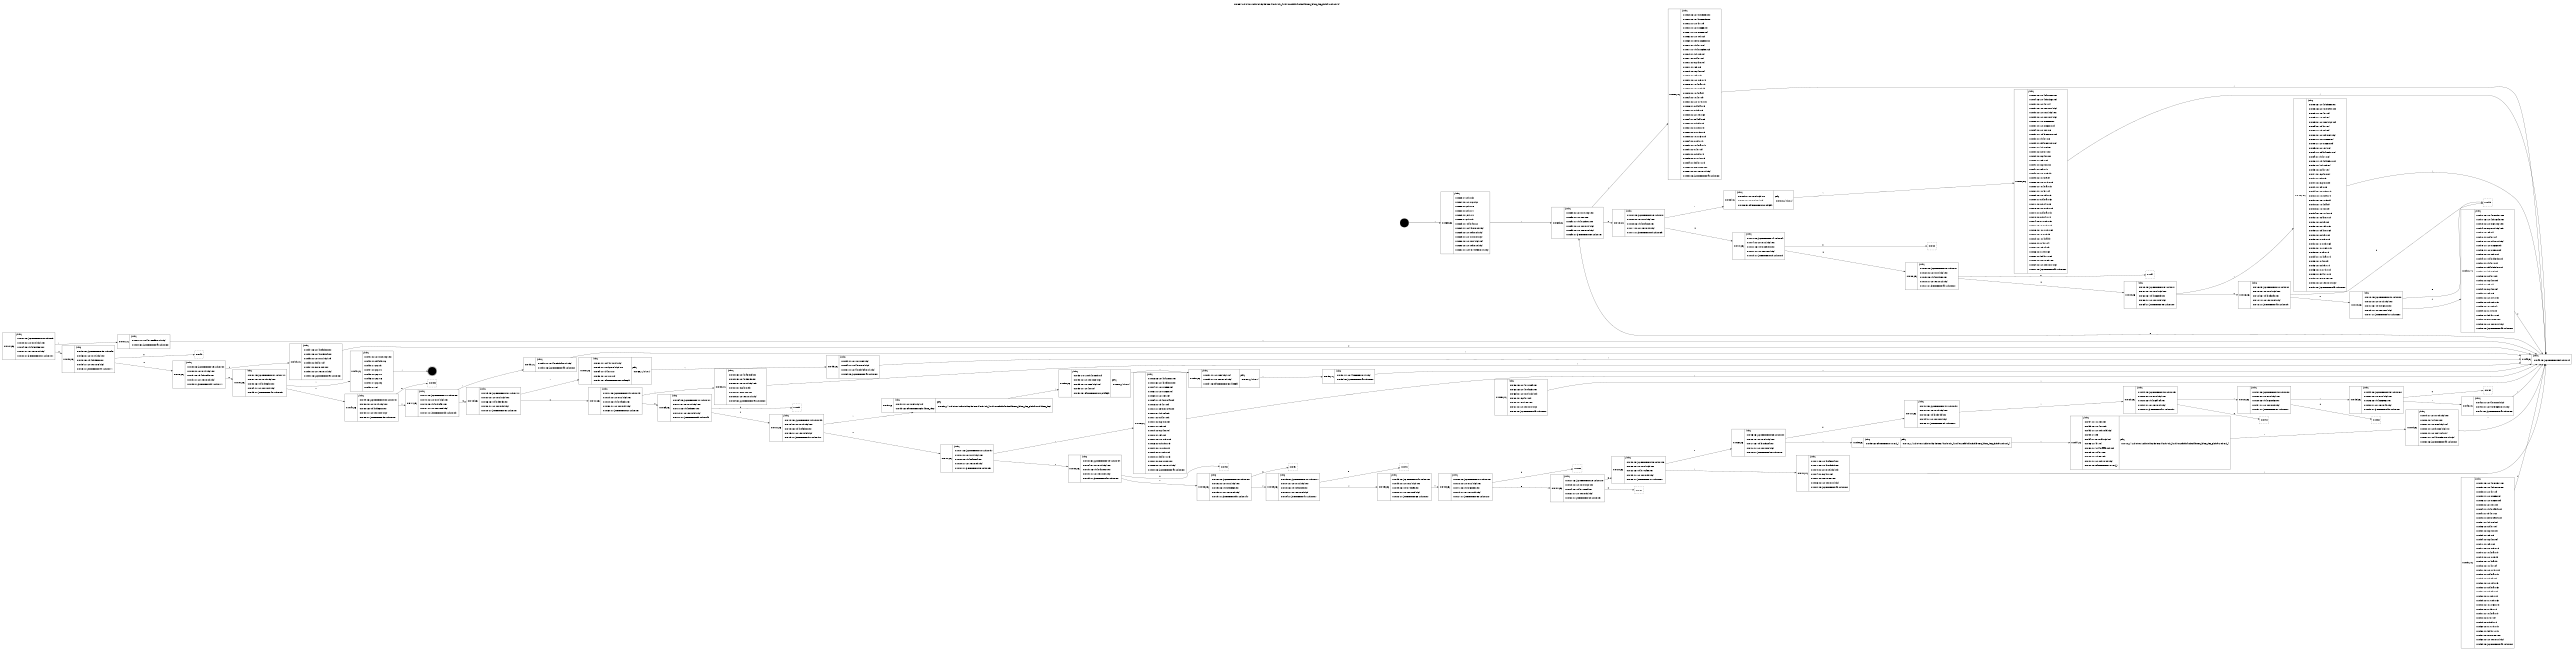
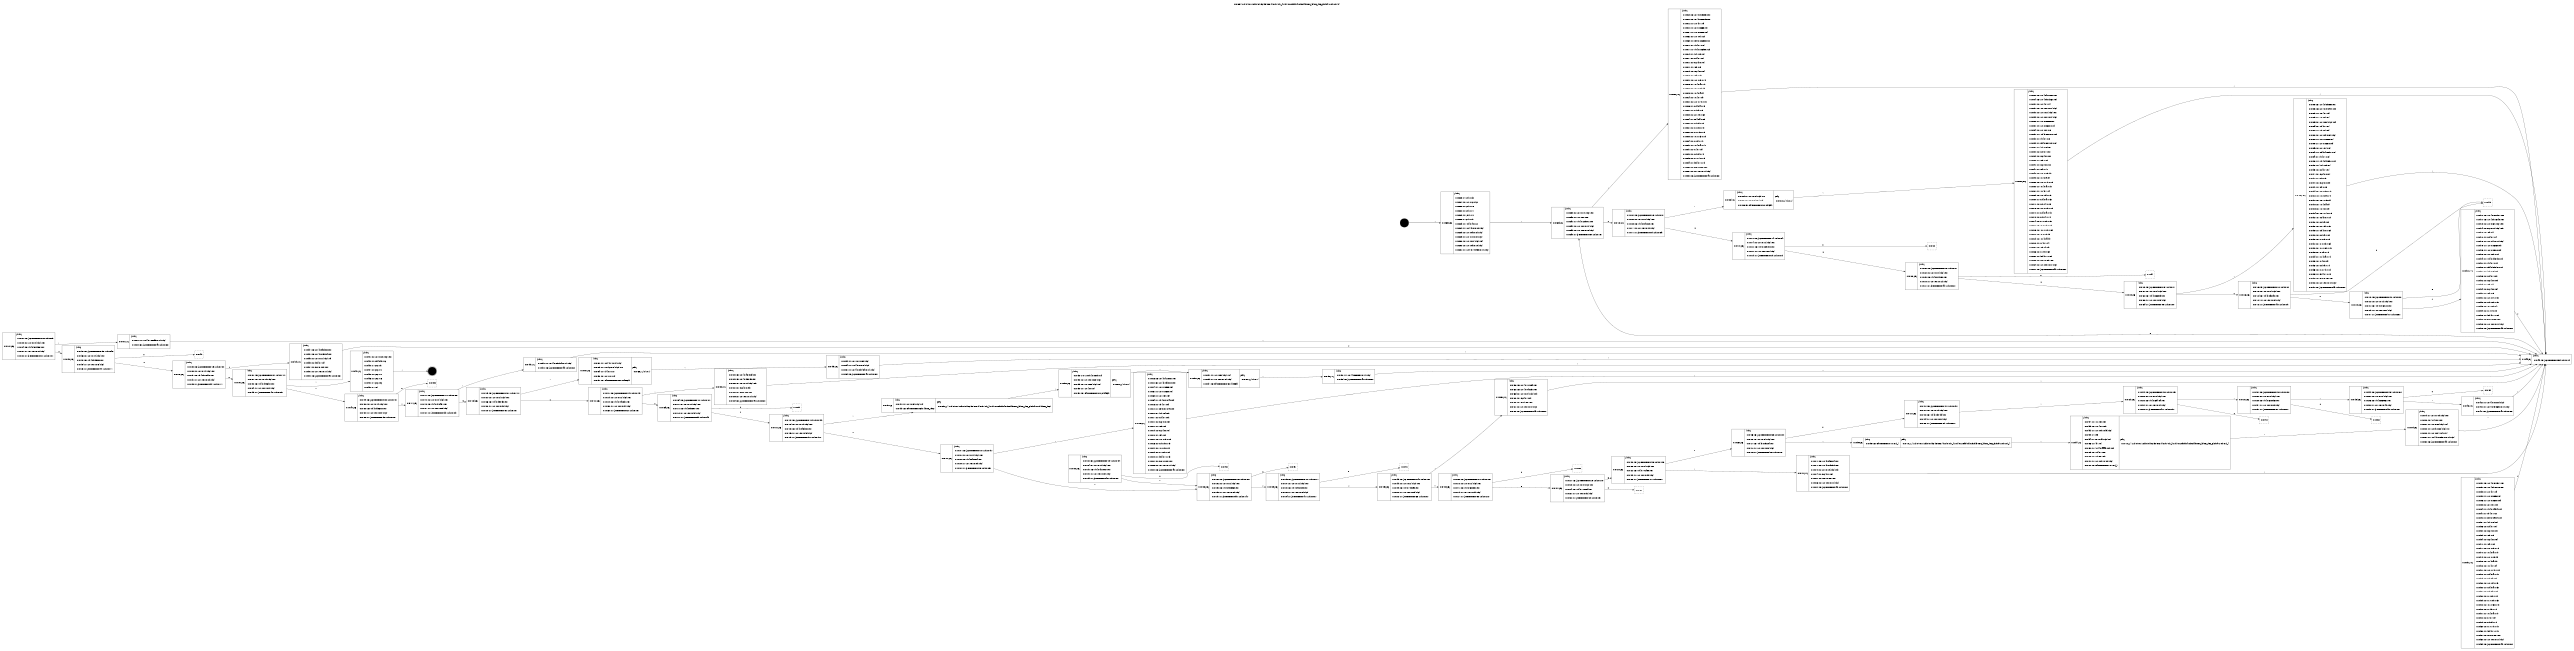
none -> (1466, 446)
(1030, 463) -> (1093, 489)
